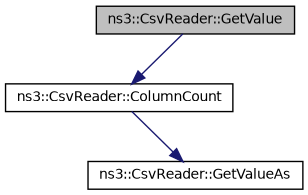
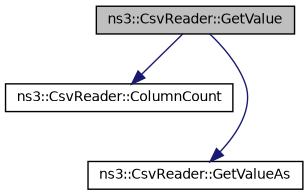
(152, 132) -> (247, 91)
